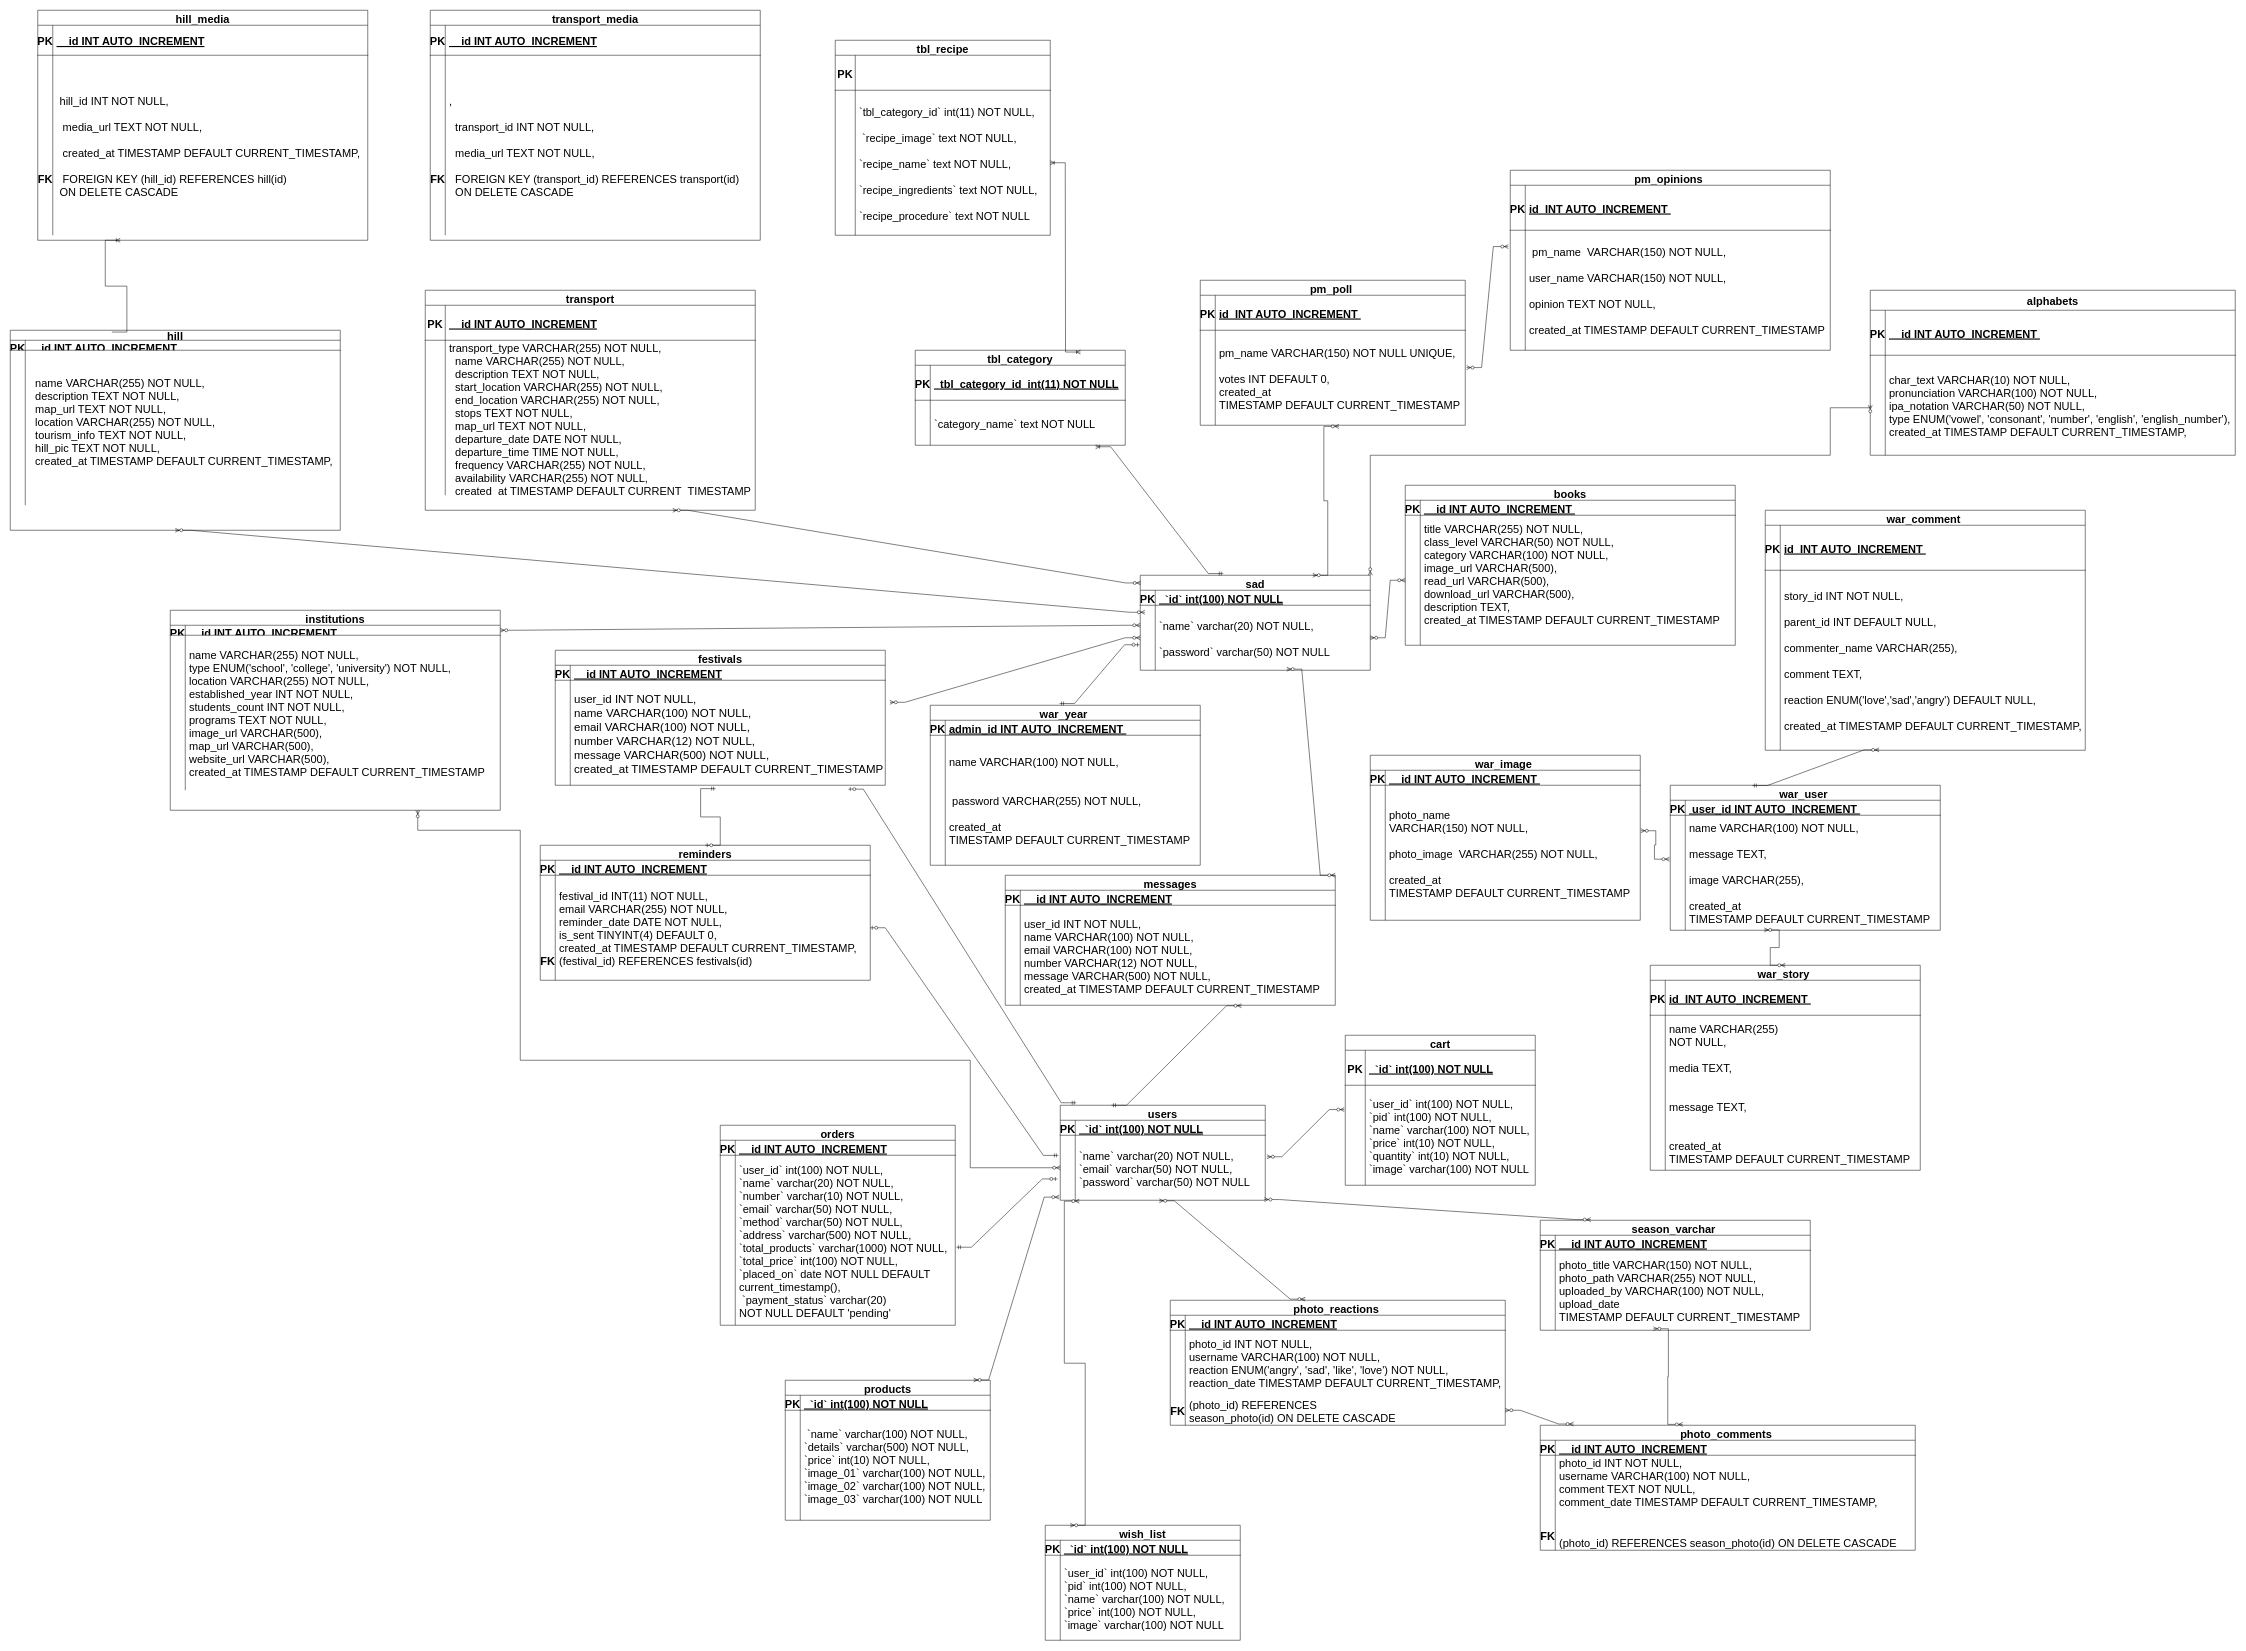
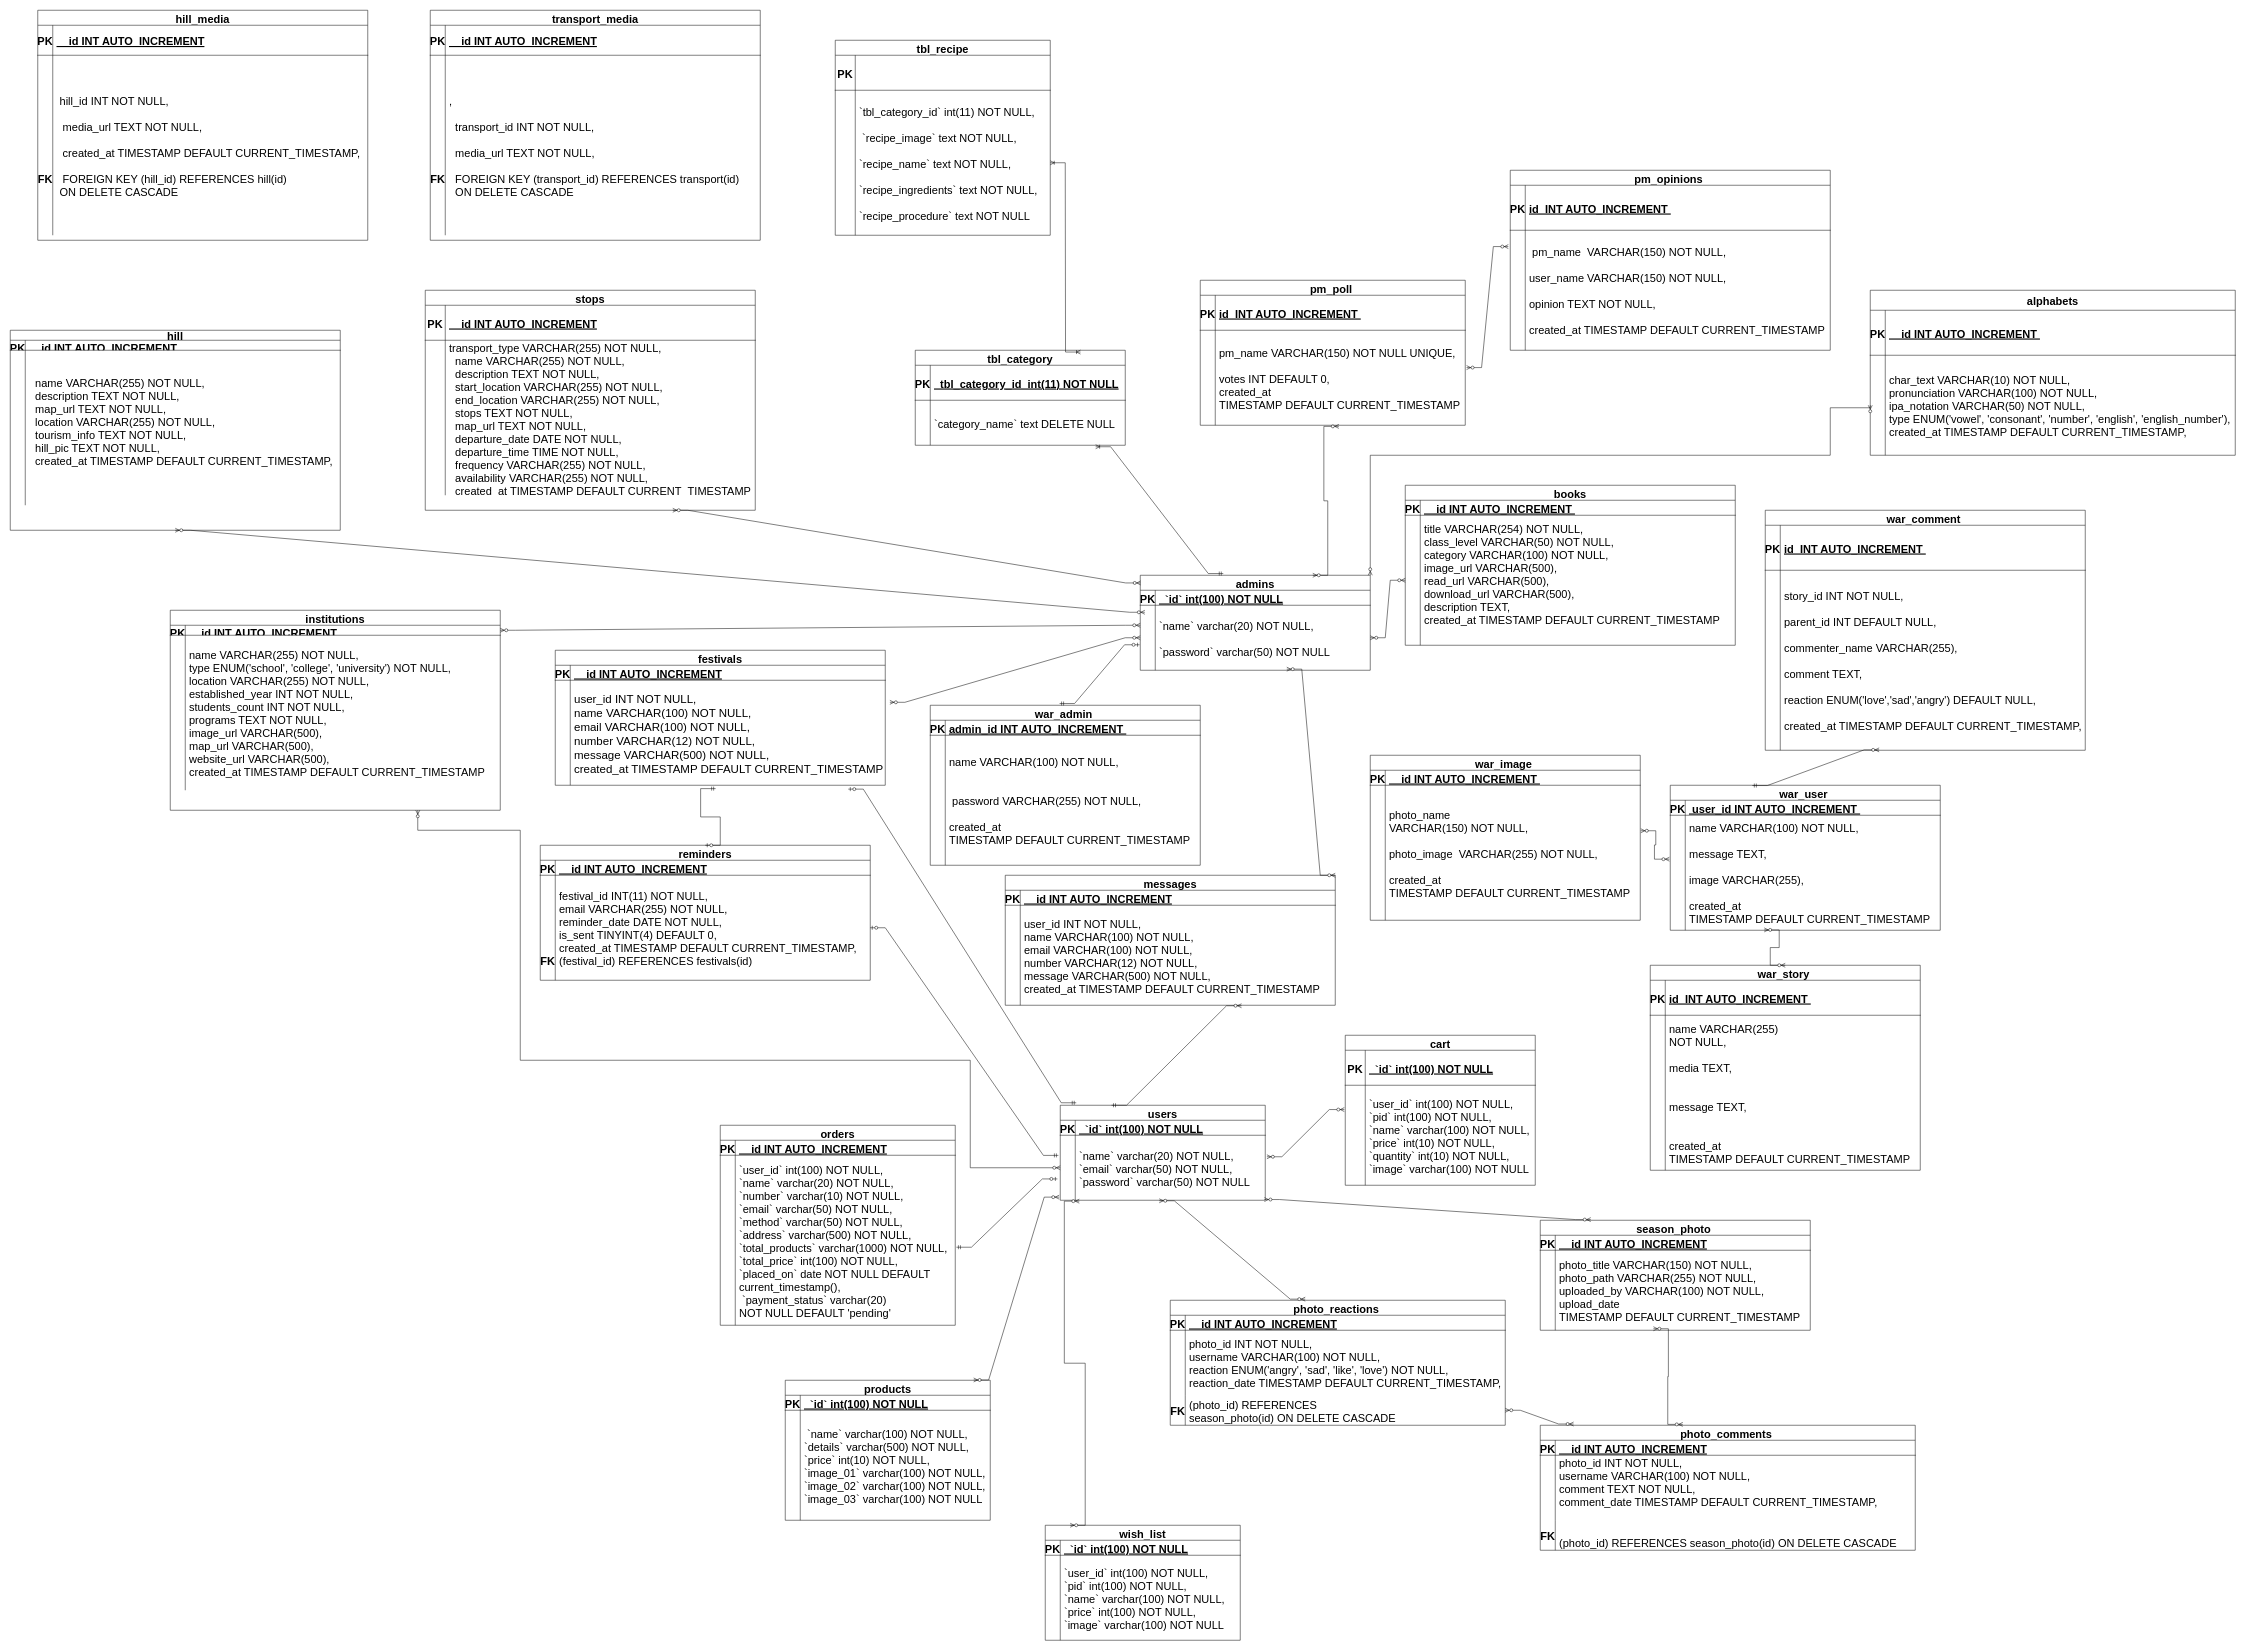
(125, 286) -> none
(590, 299) -> (590, 299)
(1019, 424) -> (1028, 424)
(1502, 529) -> (1502, 529)
(1255, 584) -> (1255, 584)
(1065, 714) -> (1065, 714)
(1675, 1229) -> (1675, 1229)
